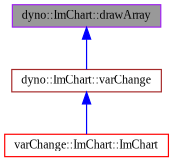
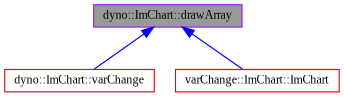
(87, 119) -> (217, 52)
